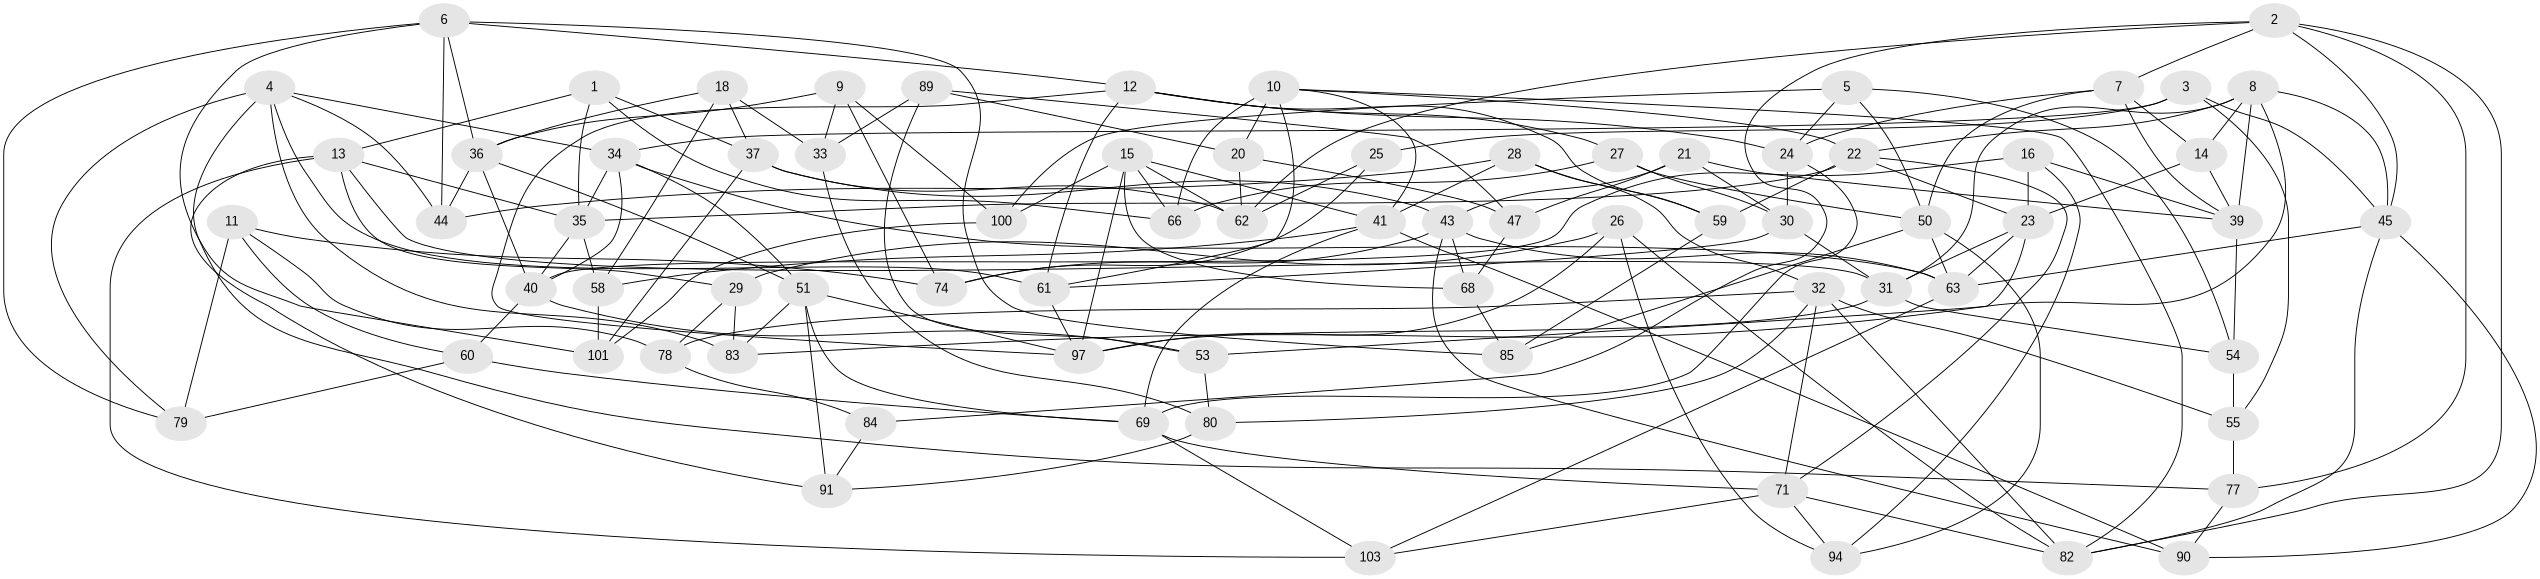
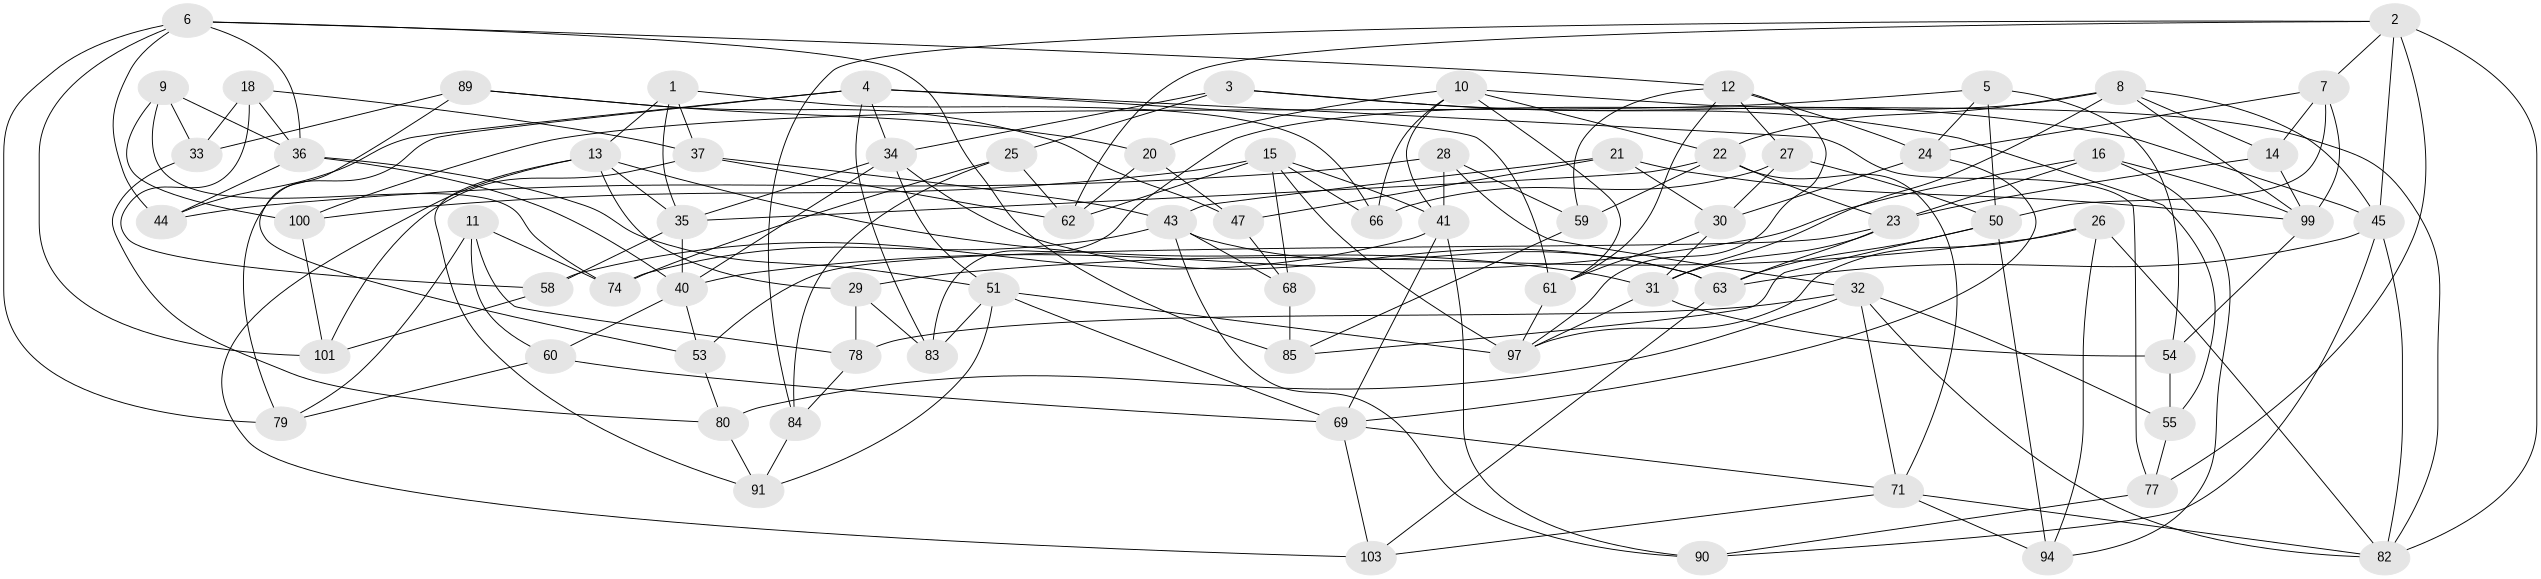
(2237, 222) -> (2308, 222)
none -> (837, 254)
